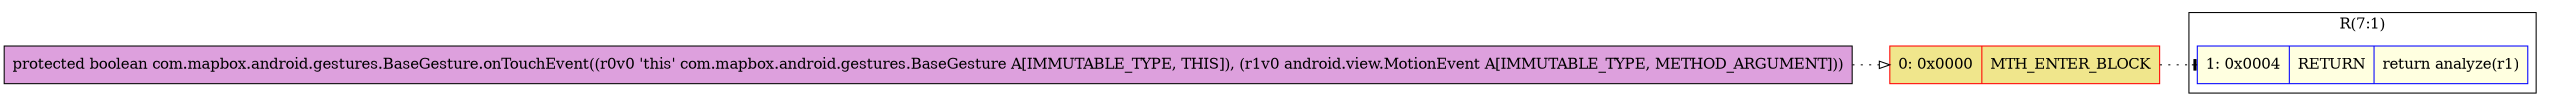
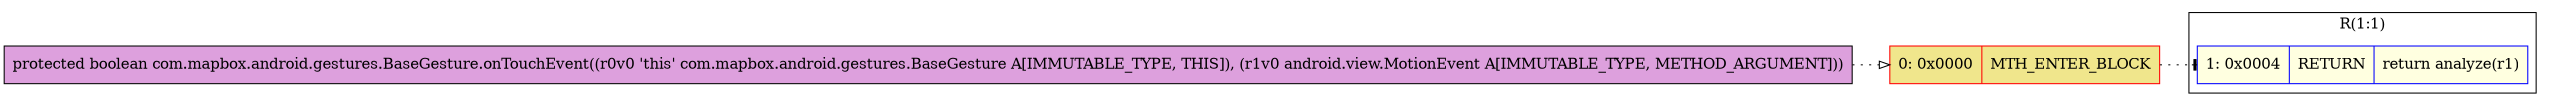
(2363, 25) -> (2363, 25)
